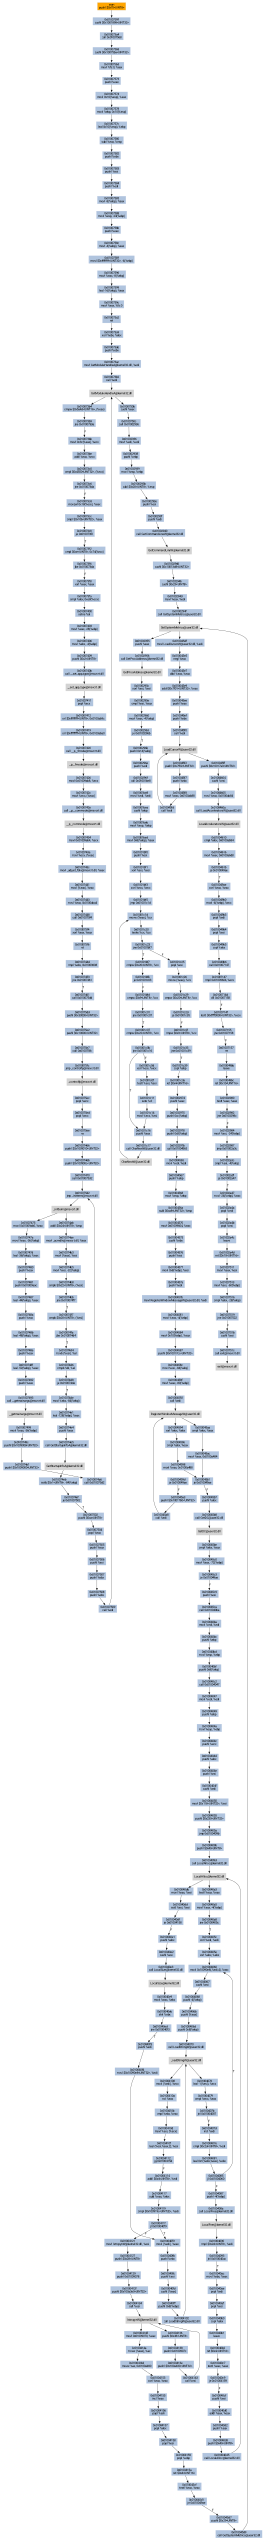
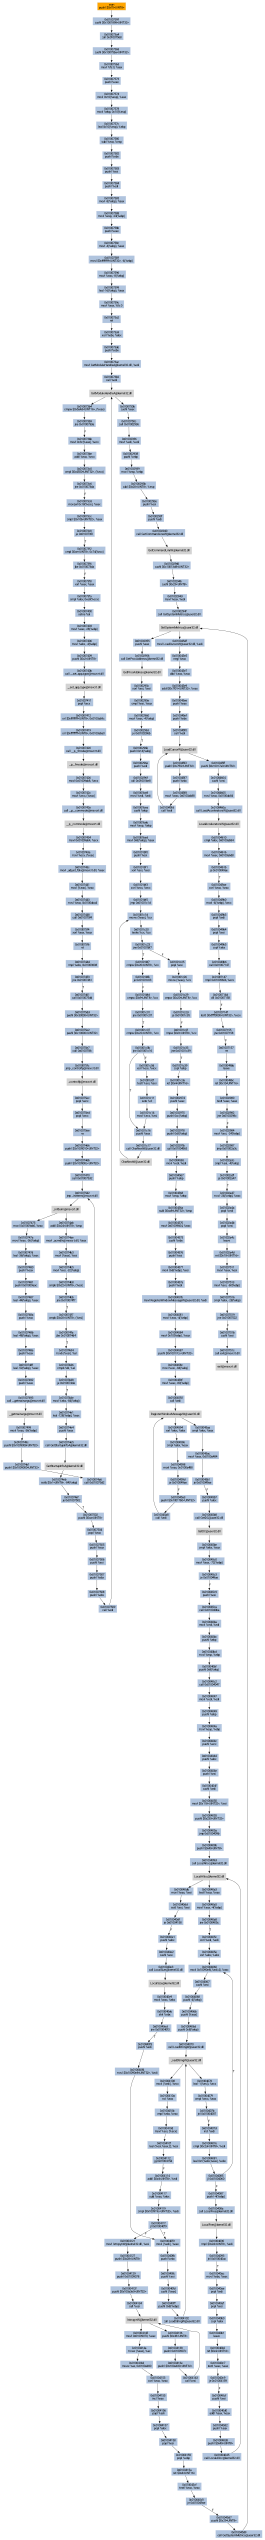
(189, 1473) -> (178, 1473)
